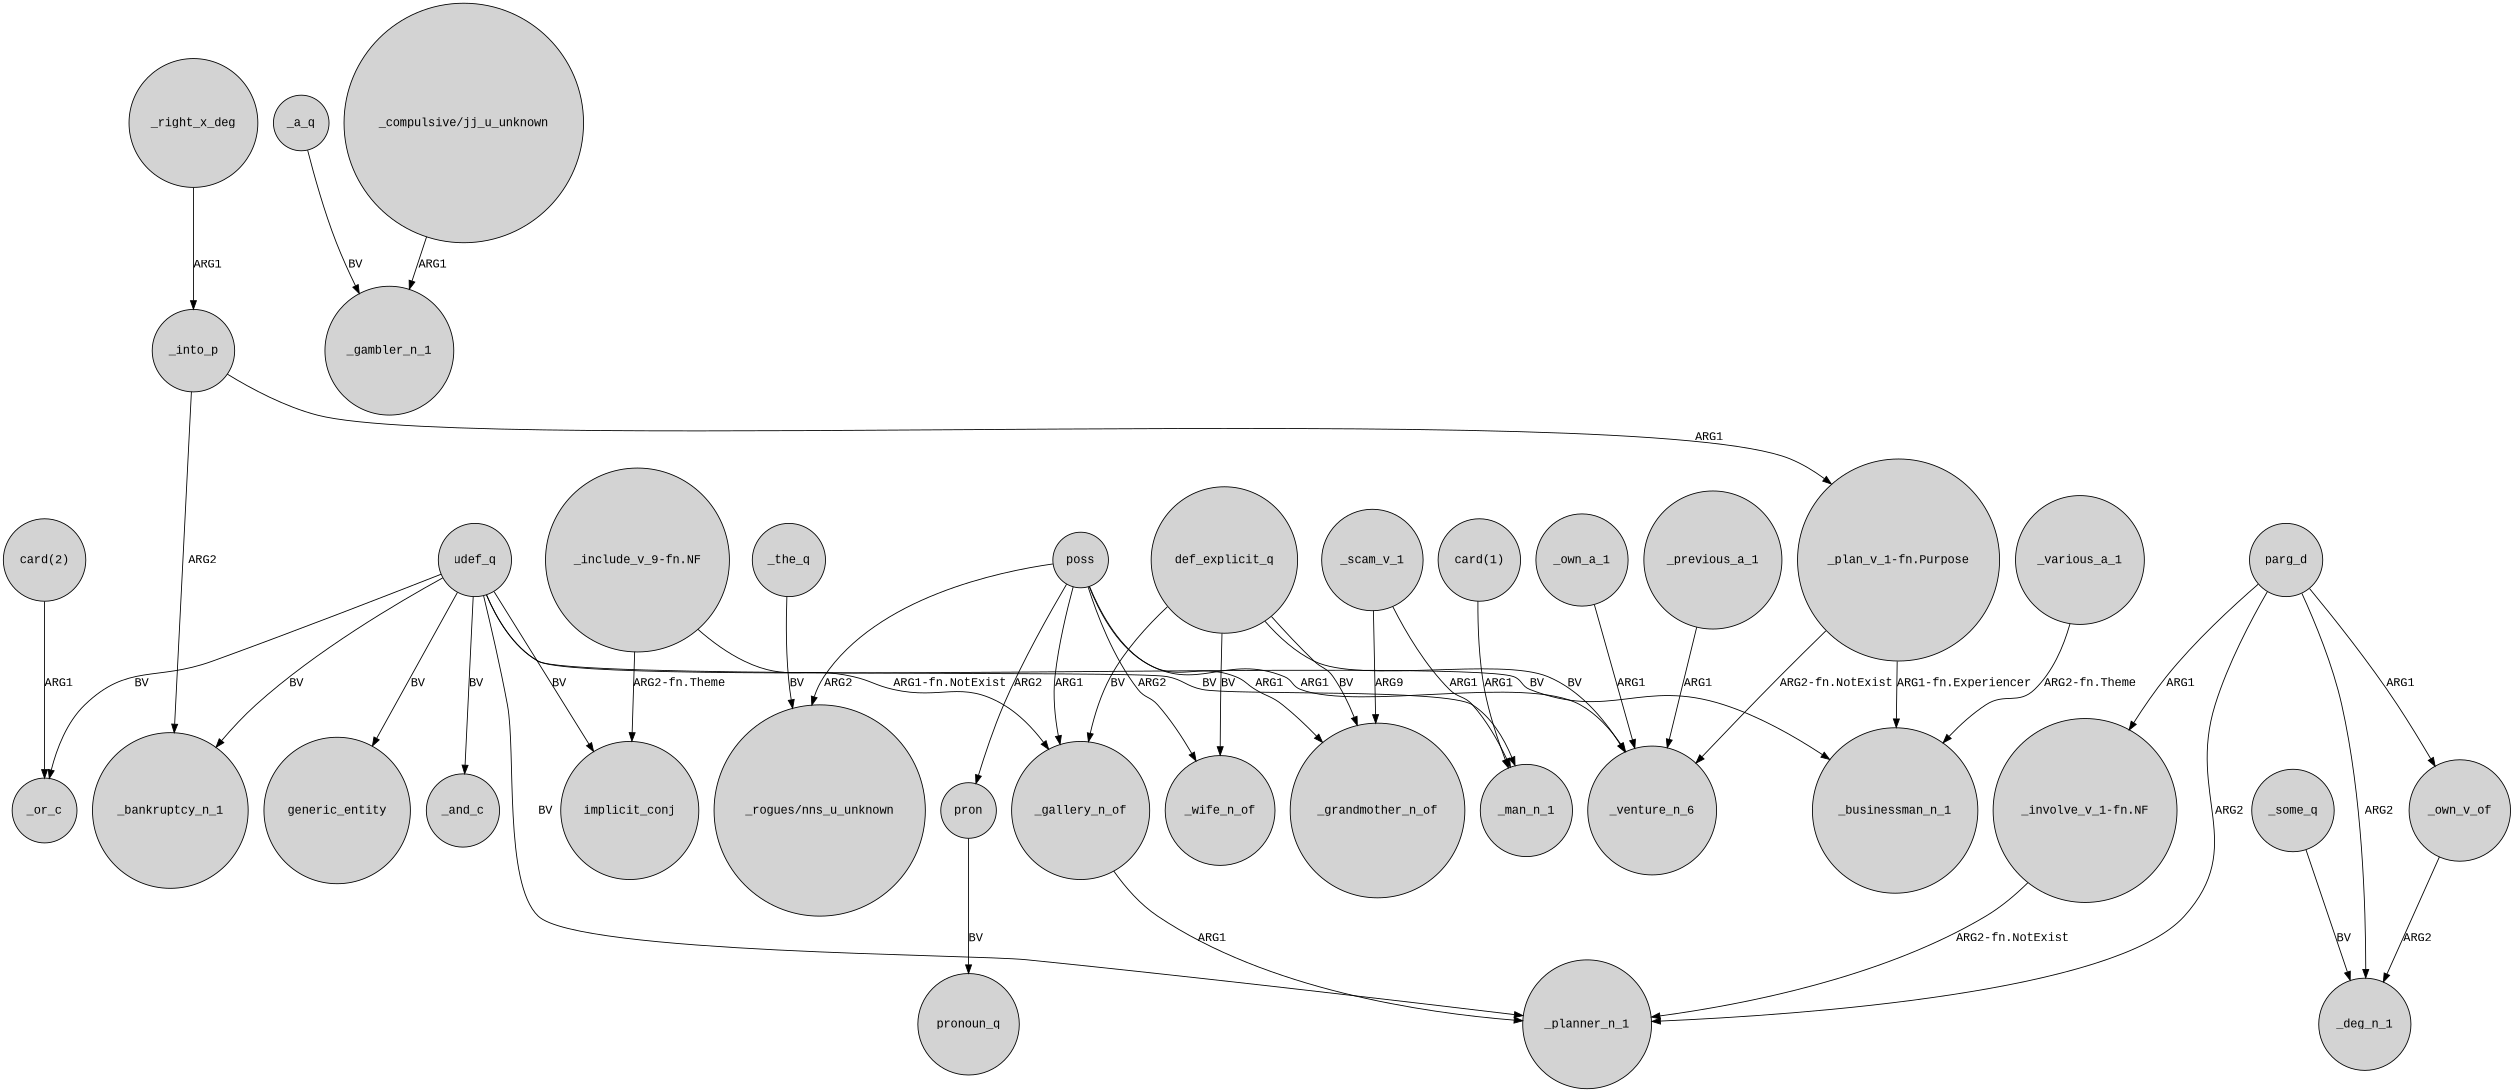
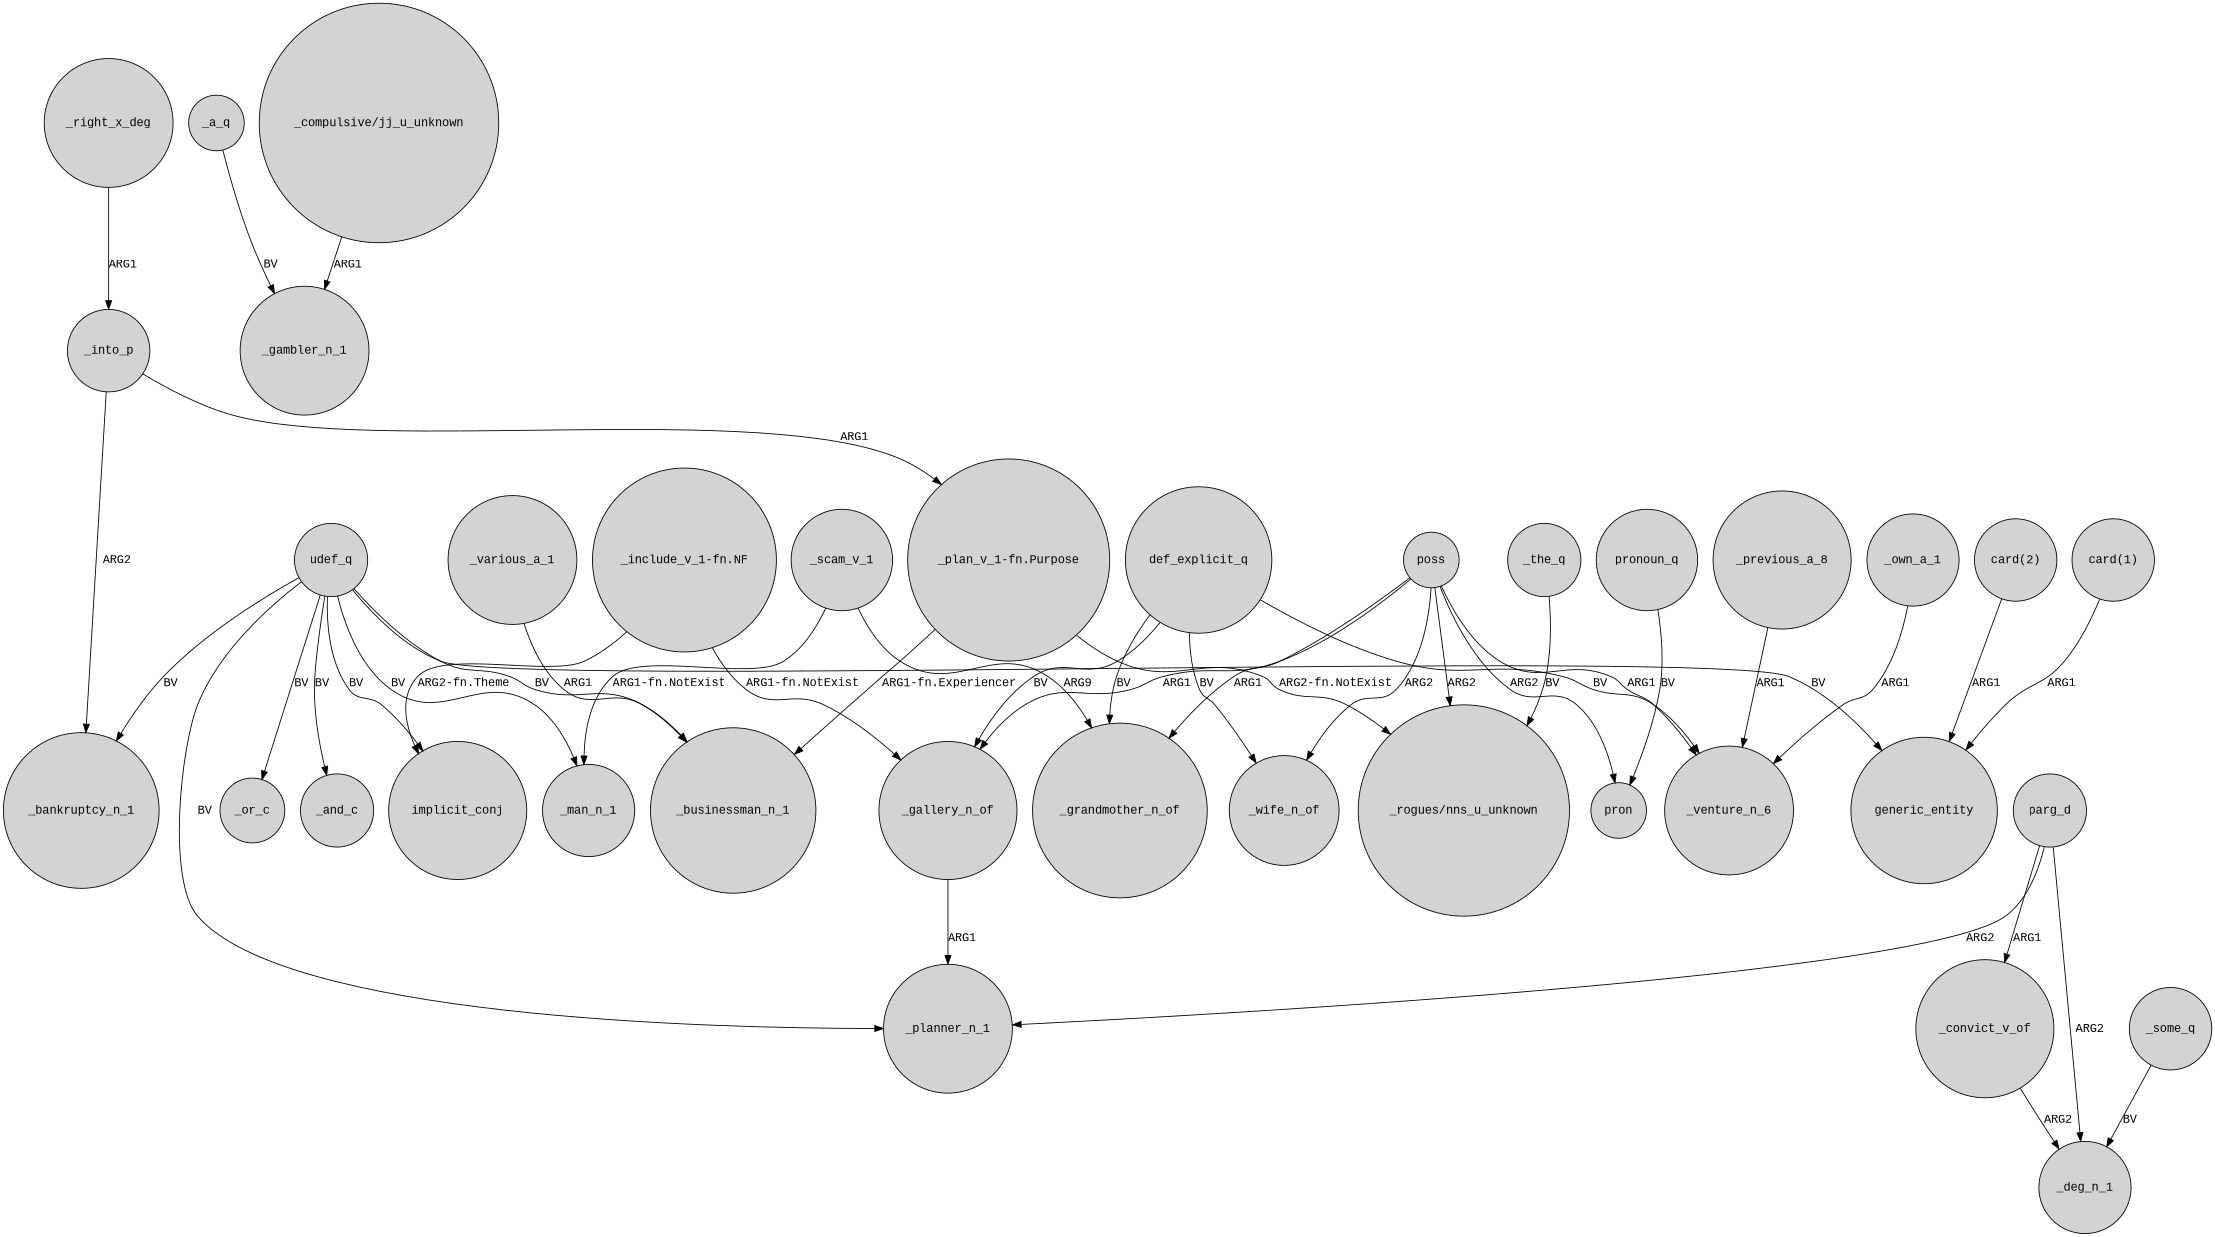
(637, 560) -> (684, 560)
(1713, 560) -> (1782, 560)
(1483, 682) -> (2045, 679)
(1464, 683) -> (669, 683)
(2090, 683) -> (578, 683)
(45, 685) -> (1977, 666)
(1763, 693) -> (1257, 675)
(2085, 810) -> none
(2460, 810) -> (1985, 1029)
(969, 902) -> (1659, 695)
